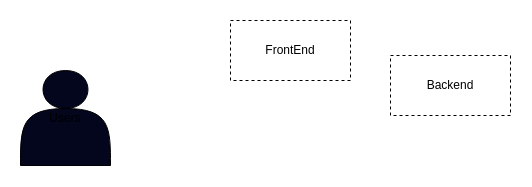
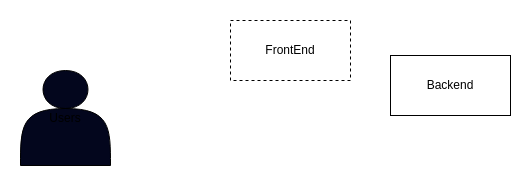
(451, 86) -> (451, 86)
